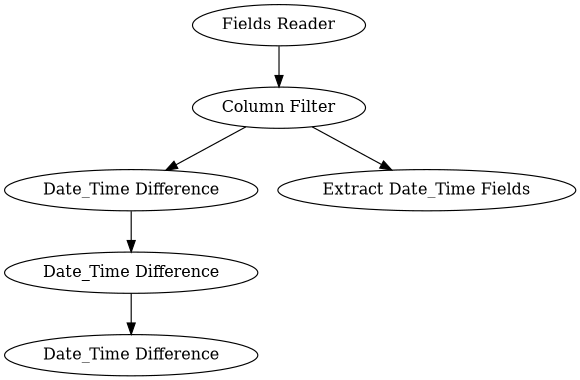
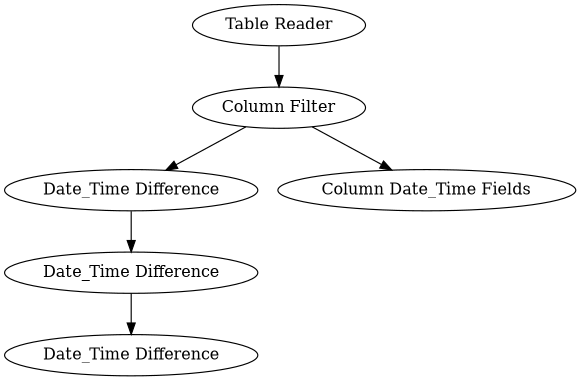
(279, 25) -> (279, 25)
(427, 190) -> (427, 190)
